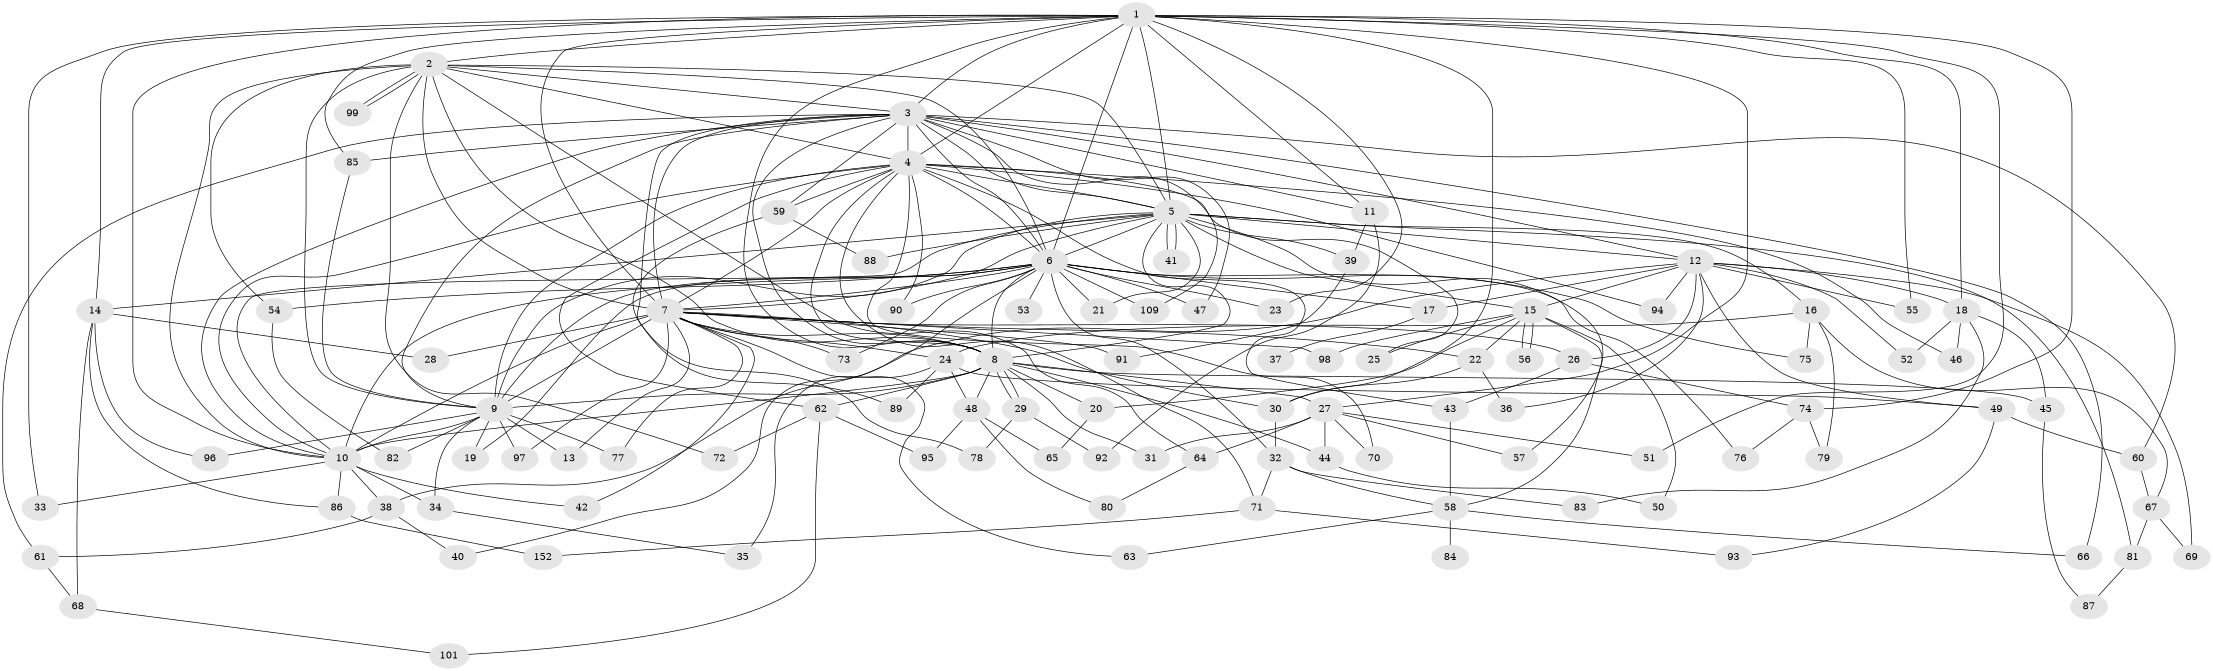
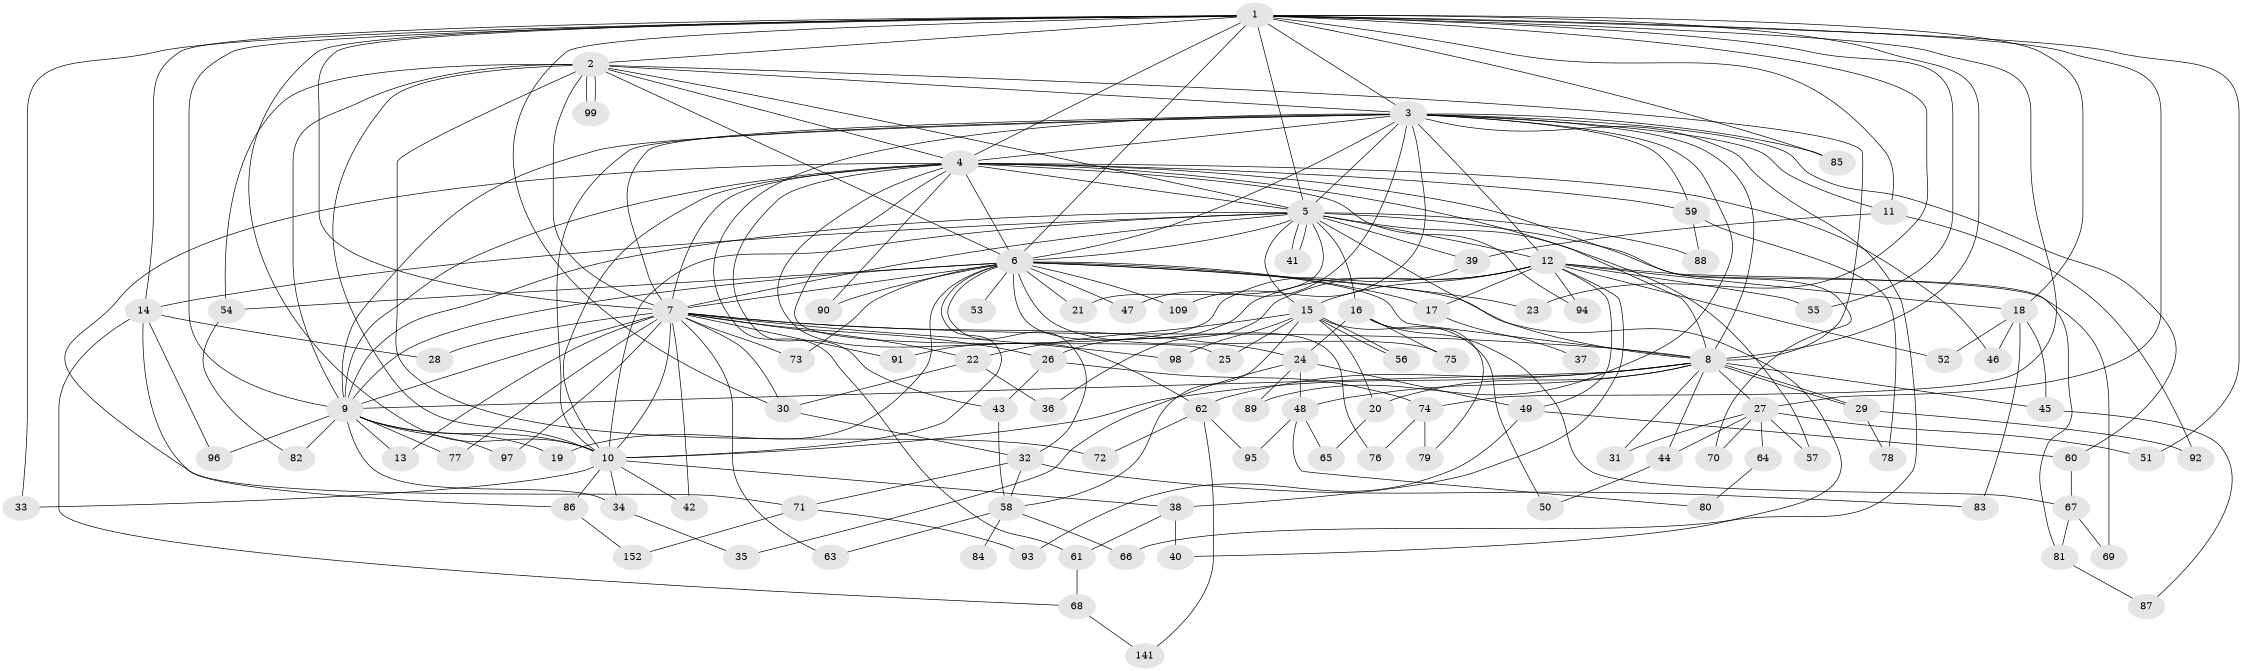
(822, 313) -> none
(324, 349) -> (249, 49)
(449, 656) -> (1145, 656)
